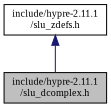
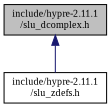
(55, 59) -> (55, 59)
